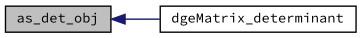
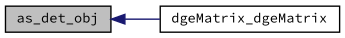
(258, 19) -> (250, 19)
